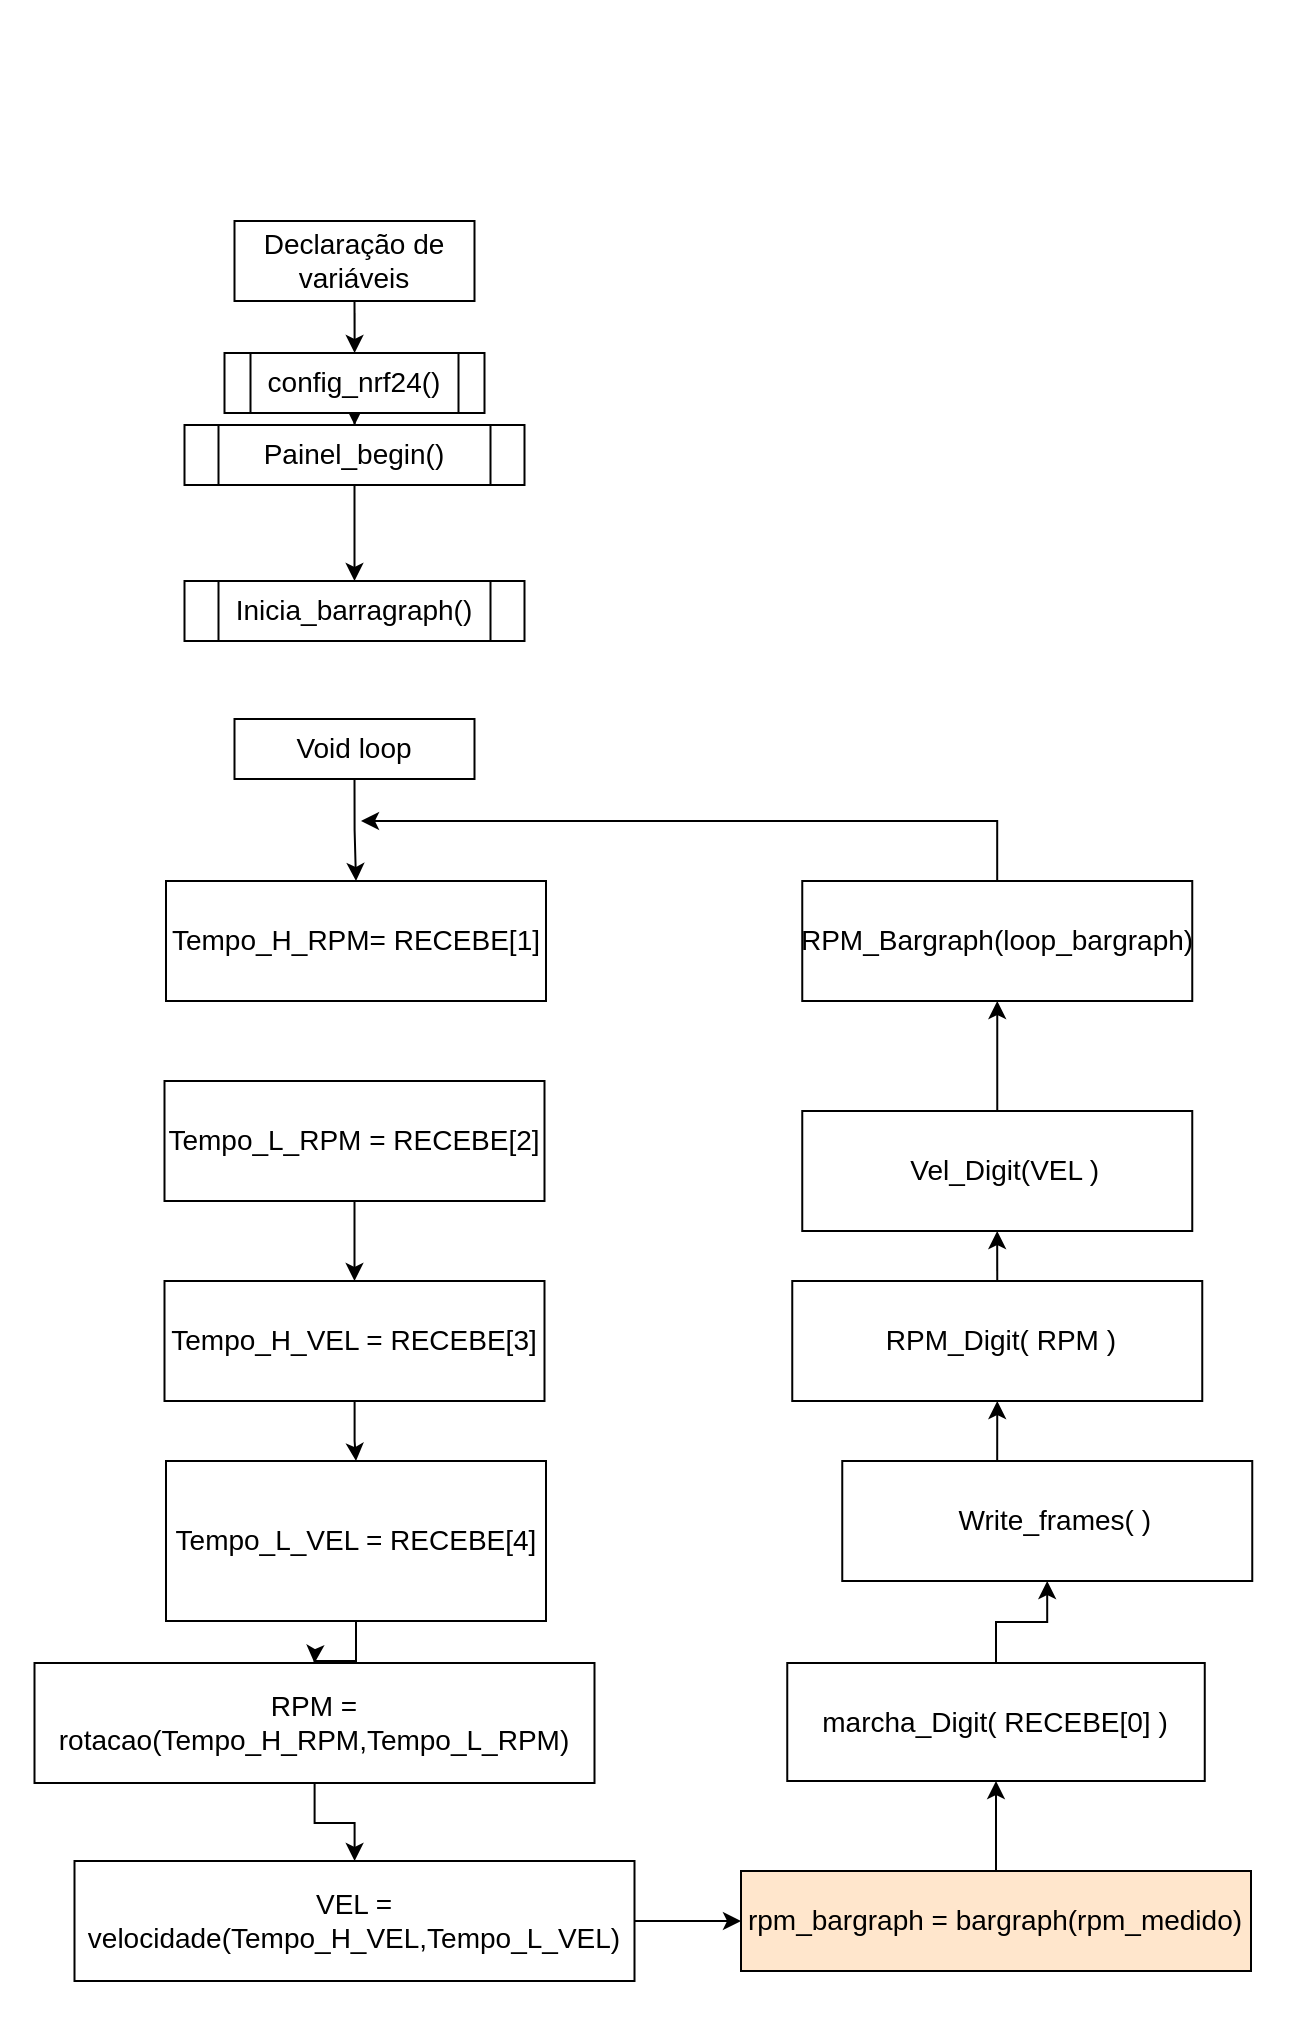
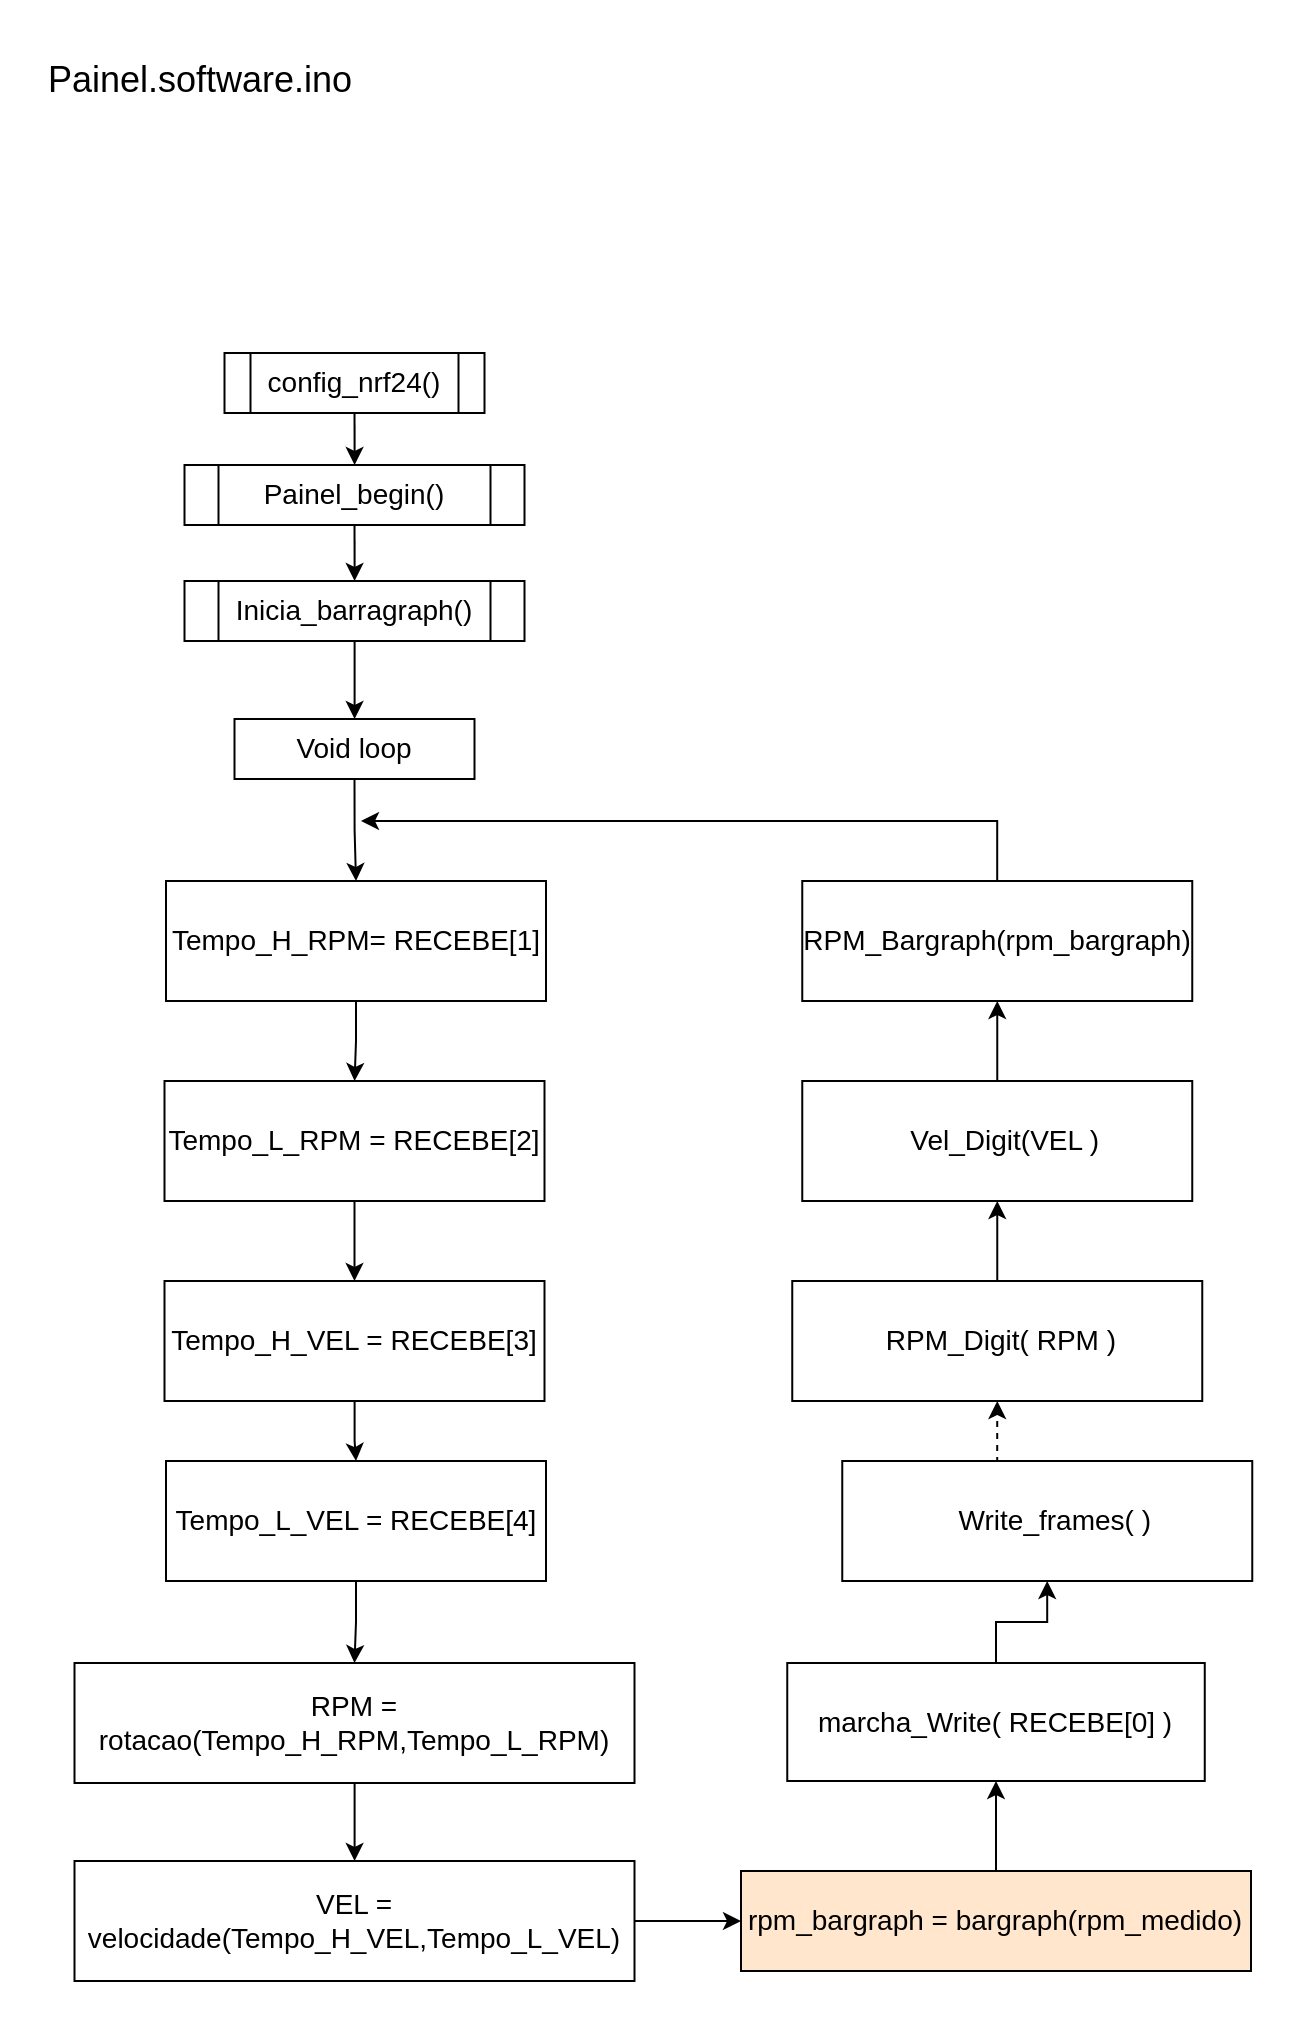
none -> (201, 81)
(355, 261) -> none
(355, 334) -> none
(355, 455) -> (355, 495)
none -> (355, 675)
(998, 941) -> (998, 941)
none -> (356, 1034)
(997, 1171) -> (997, 1141)
(997, 1437) -> (997, 1437)
(356, 1541) -> (356, 1521)
(315, 1723) -> (355, 1723)
(996, 1723) -> (996, 1723)
